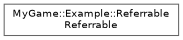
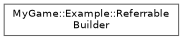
(91, 20) -> (91, 20)
